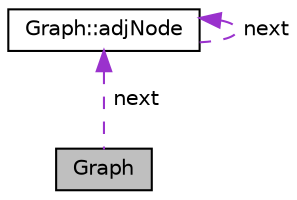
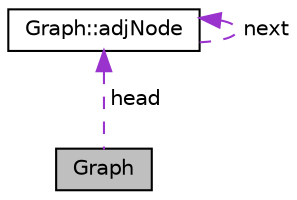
(133, 100) -> (133, 100)
